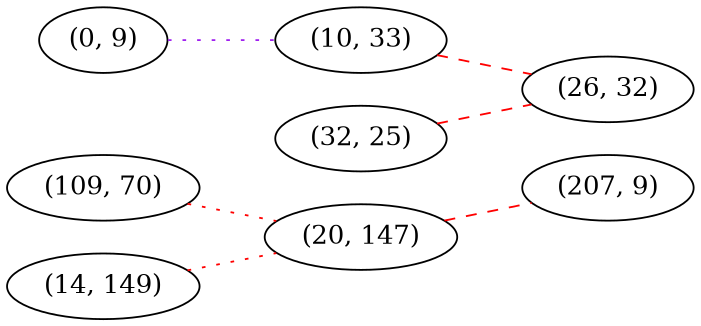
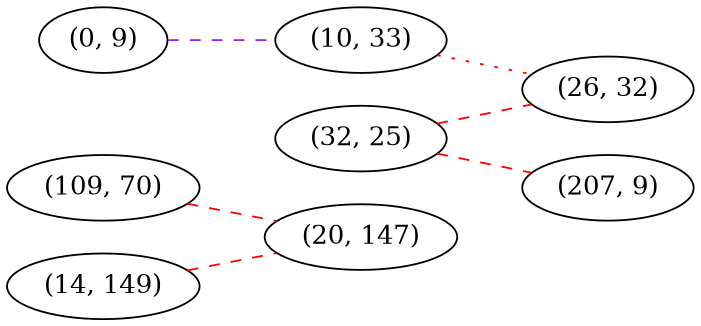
(222, 40) -> (222, 40)
(484, 65) -> (484, 65)
(232, 212) -> (232, 212)
(488, 212) -> (484, 163)
(232, 262) -> (232, 262)
